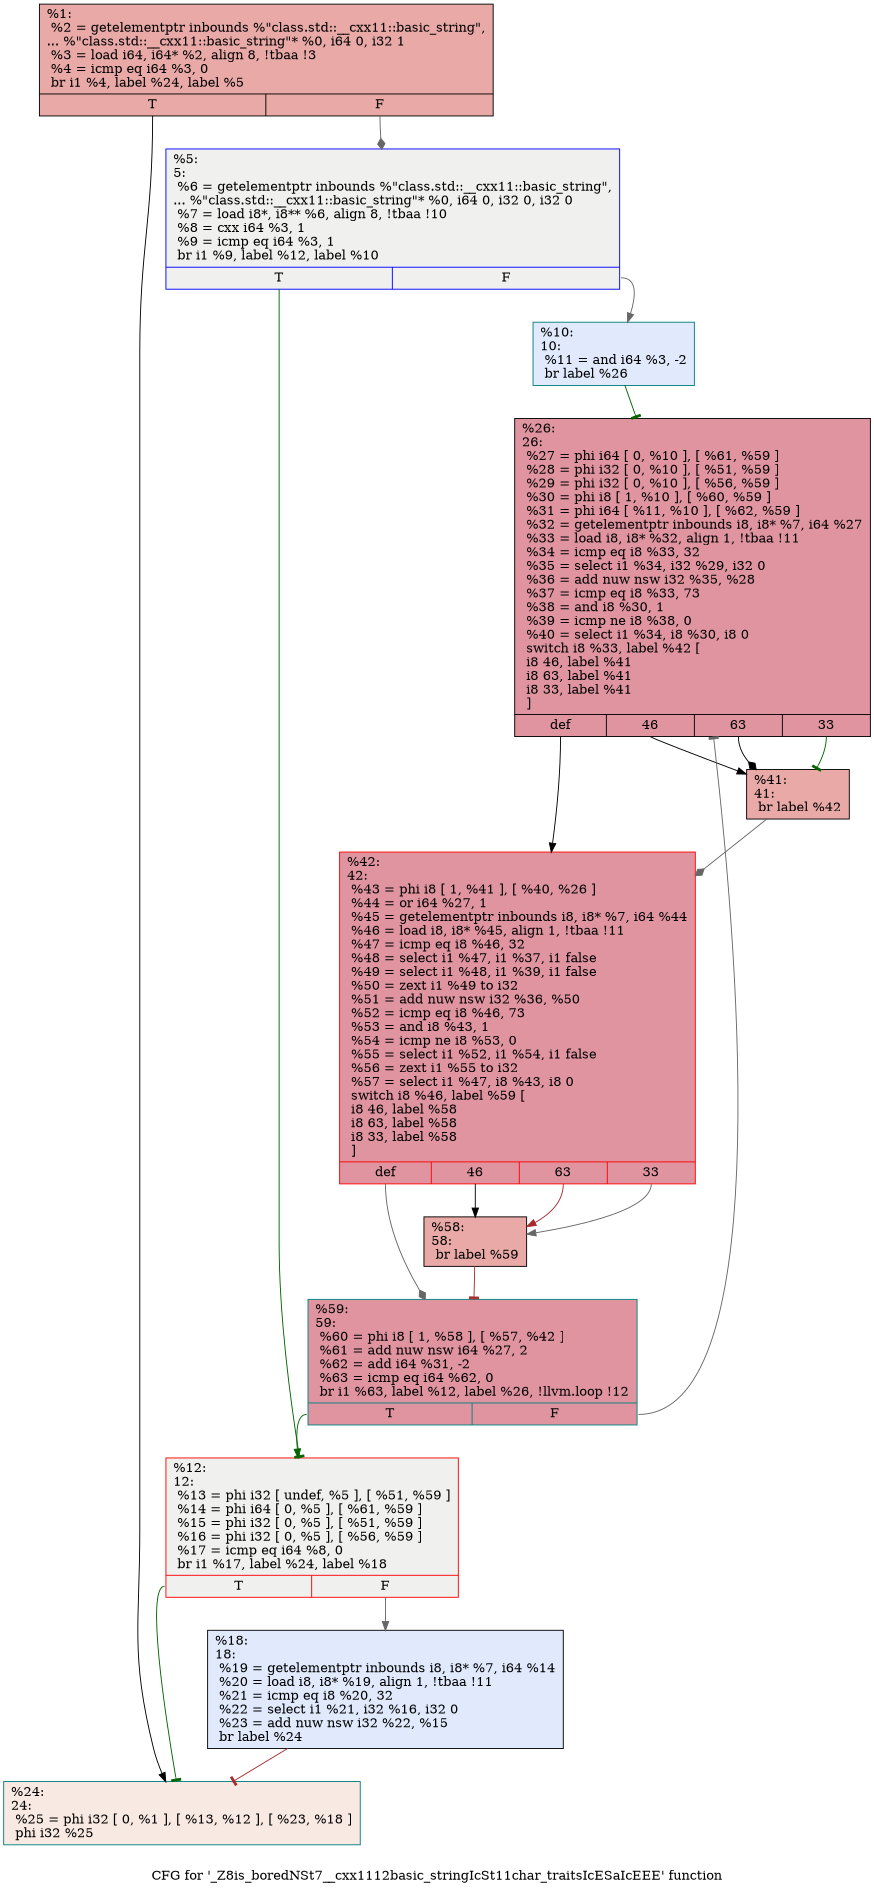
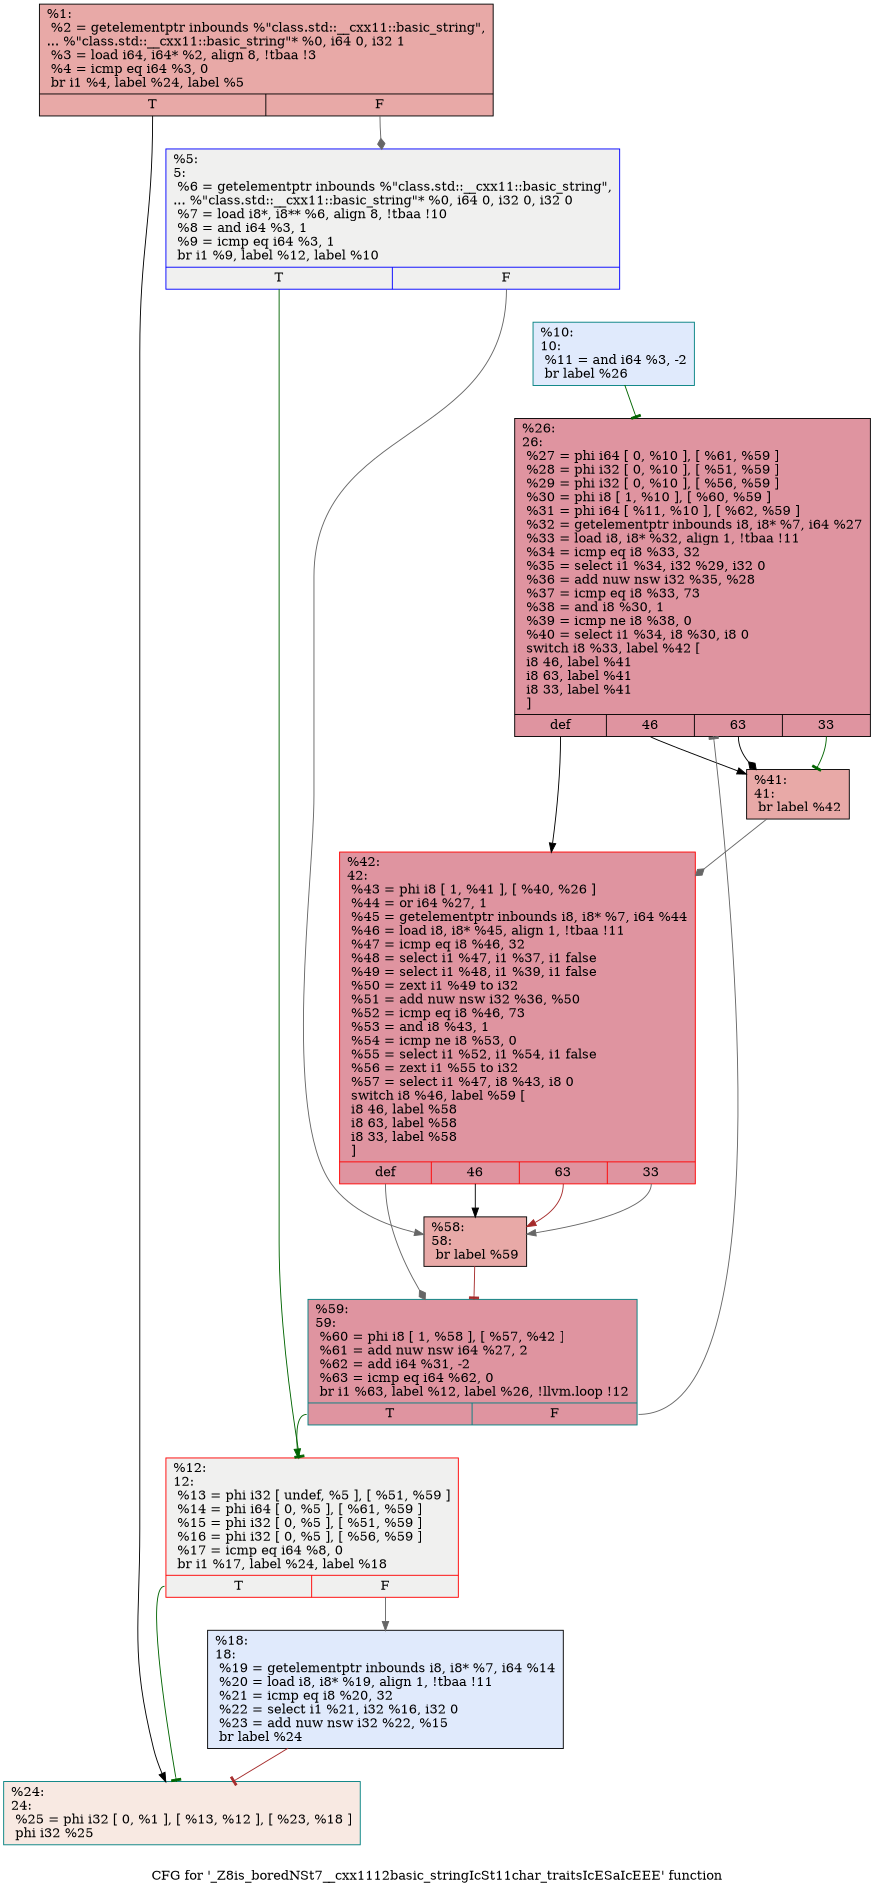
(240, 228) -> (241, 228)
(634, 292) -> (314, 750)
